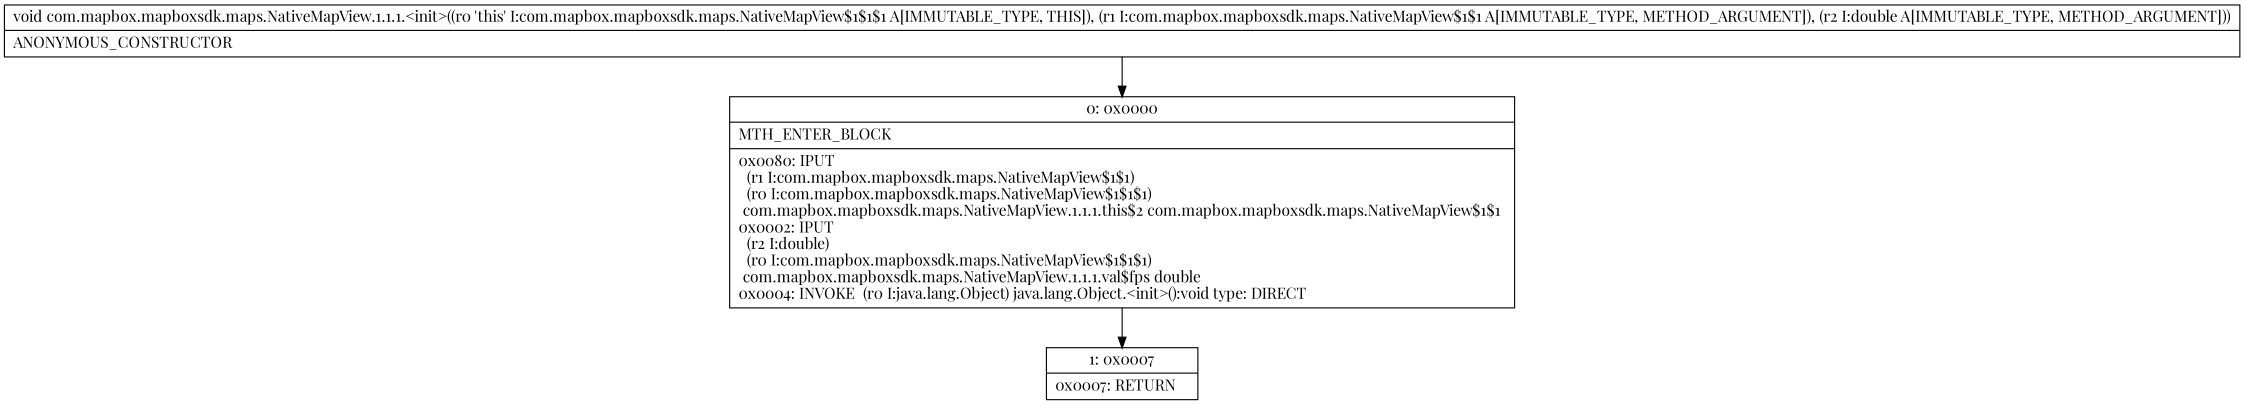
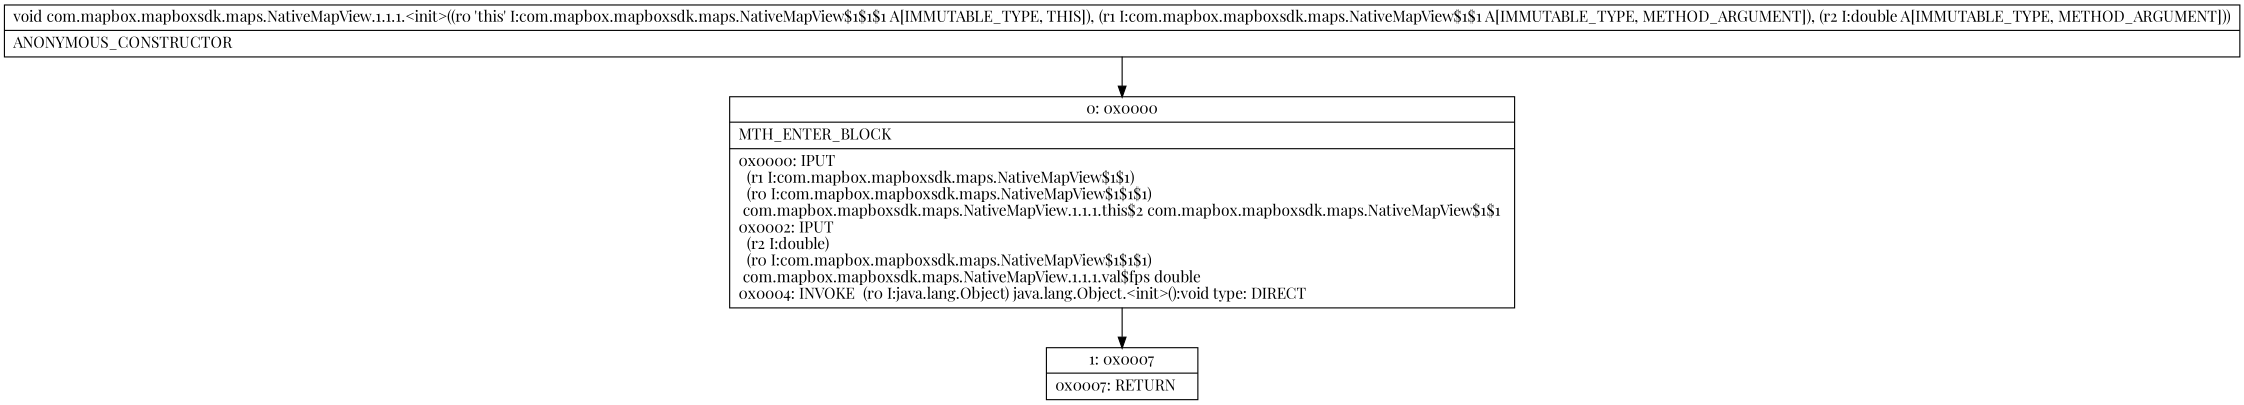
(790, 161) -> (791, 161)
